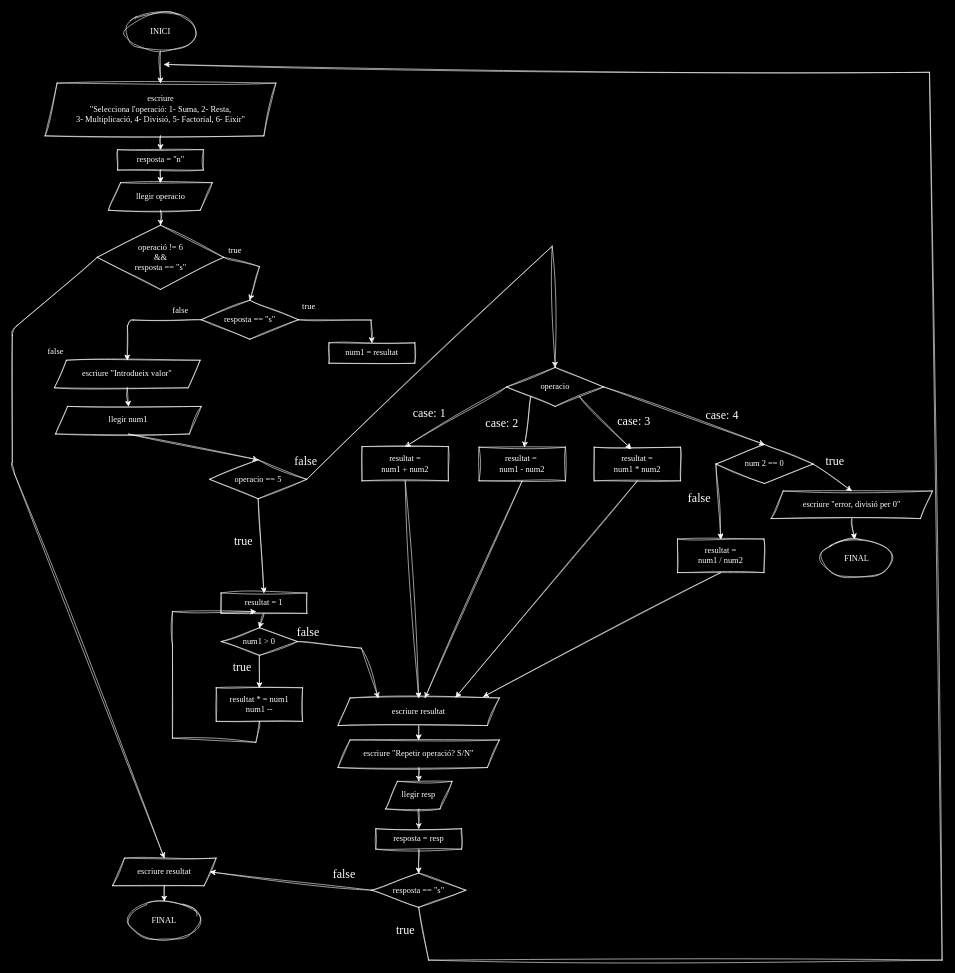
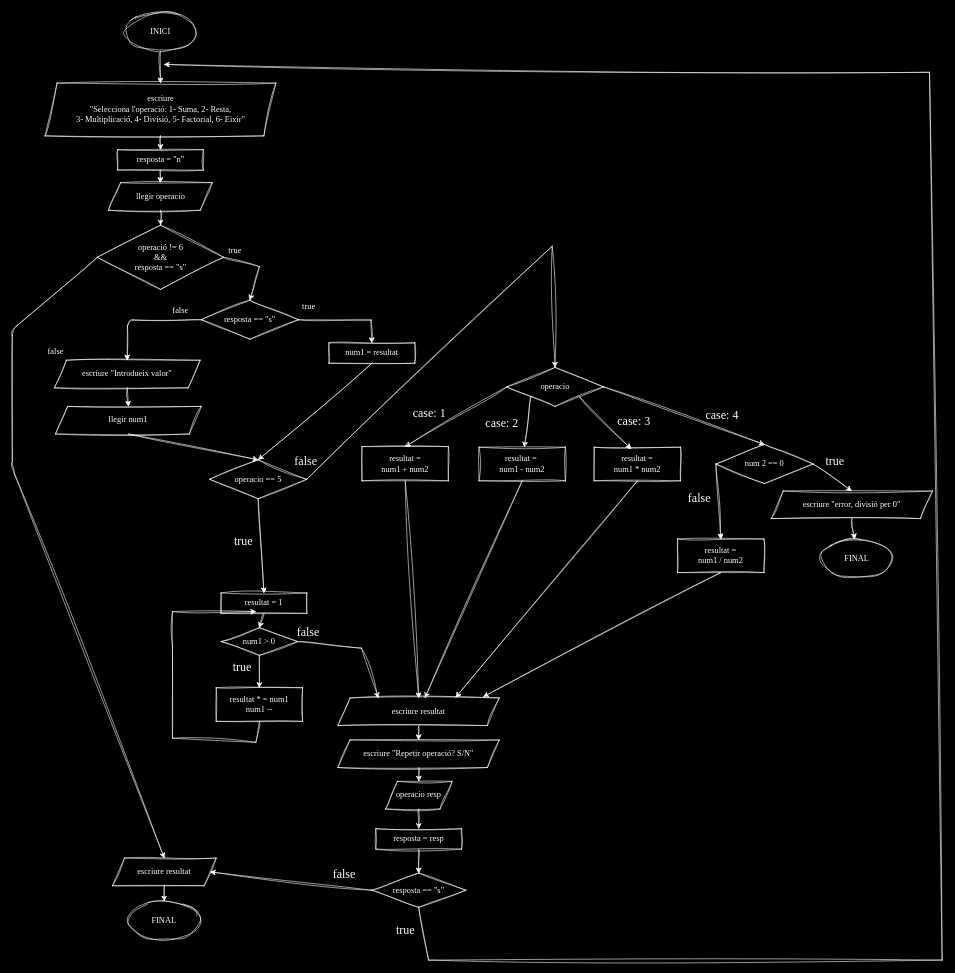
none -> (316, 411)
(419, 795) -> (419, 795)
